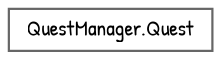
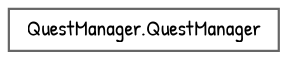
(111, 30) -> (144, 30)
